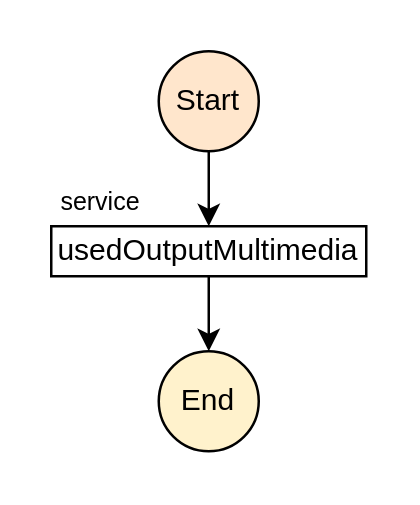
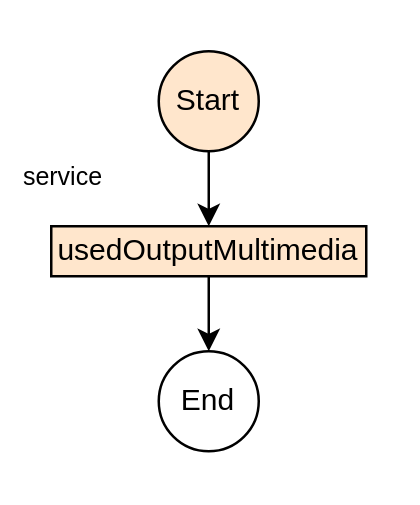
(101, 201) -> (64, 176)
(209, 251) -> (209, 251)
(209, 401) -> (209, 401)
